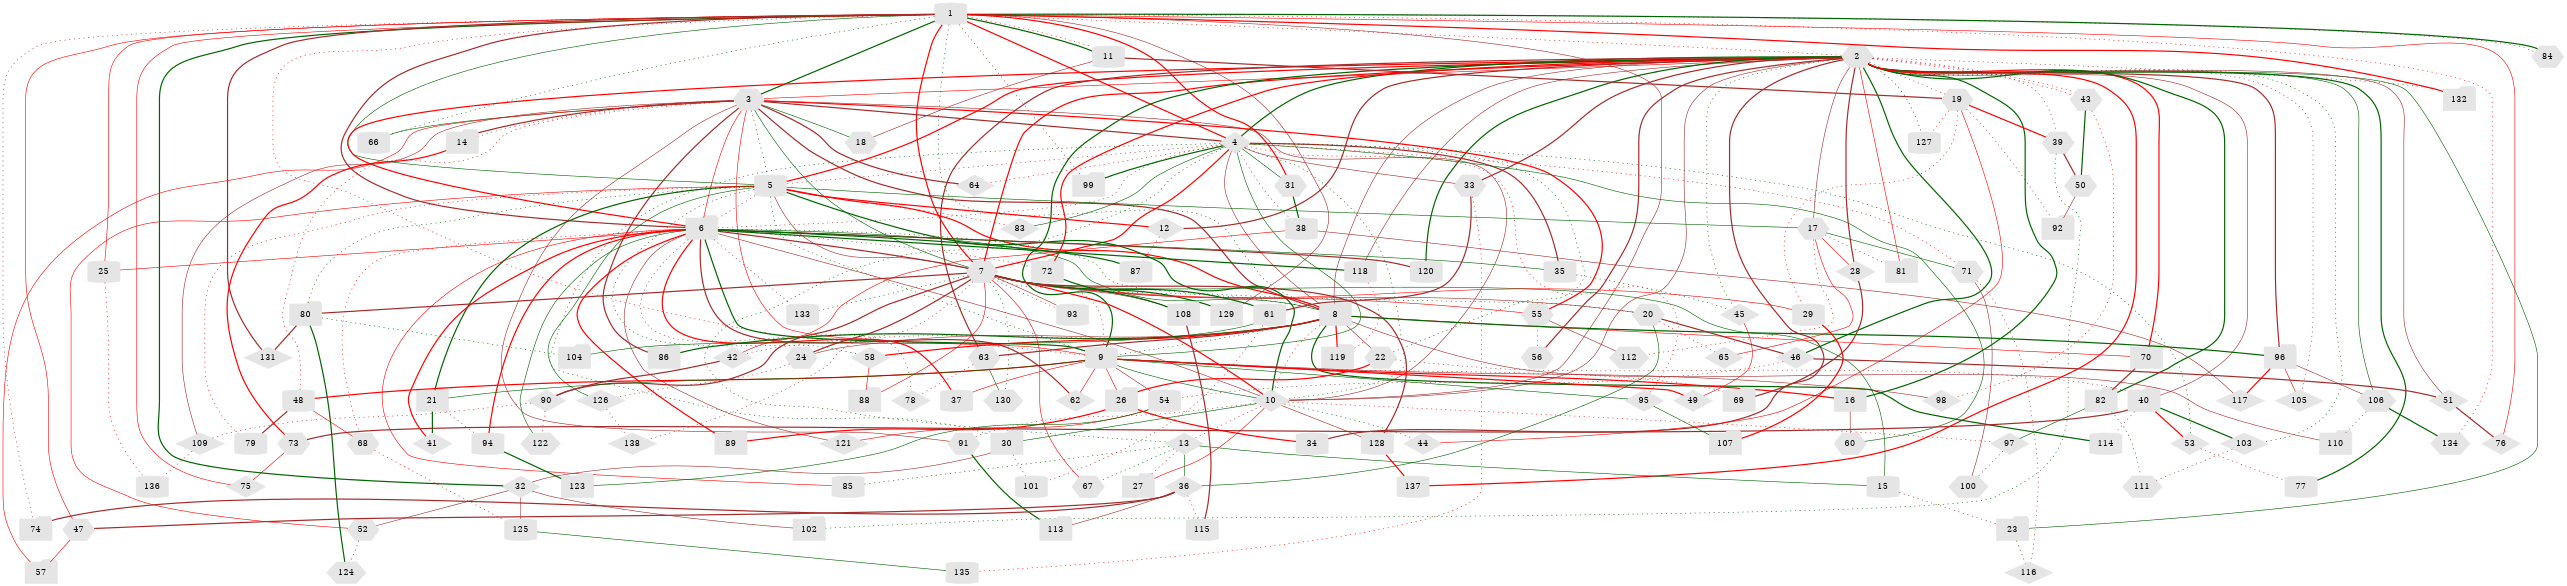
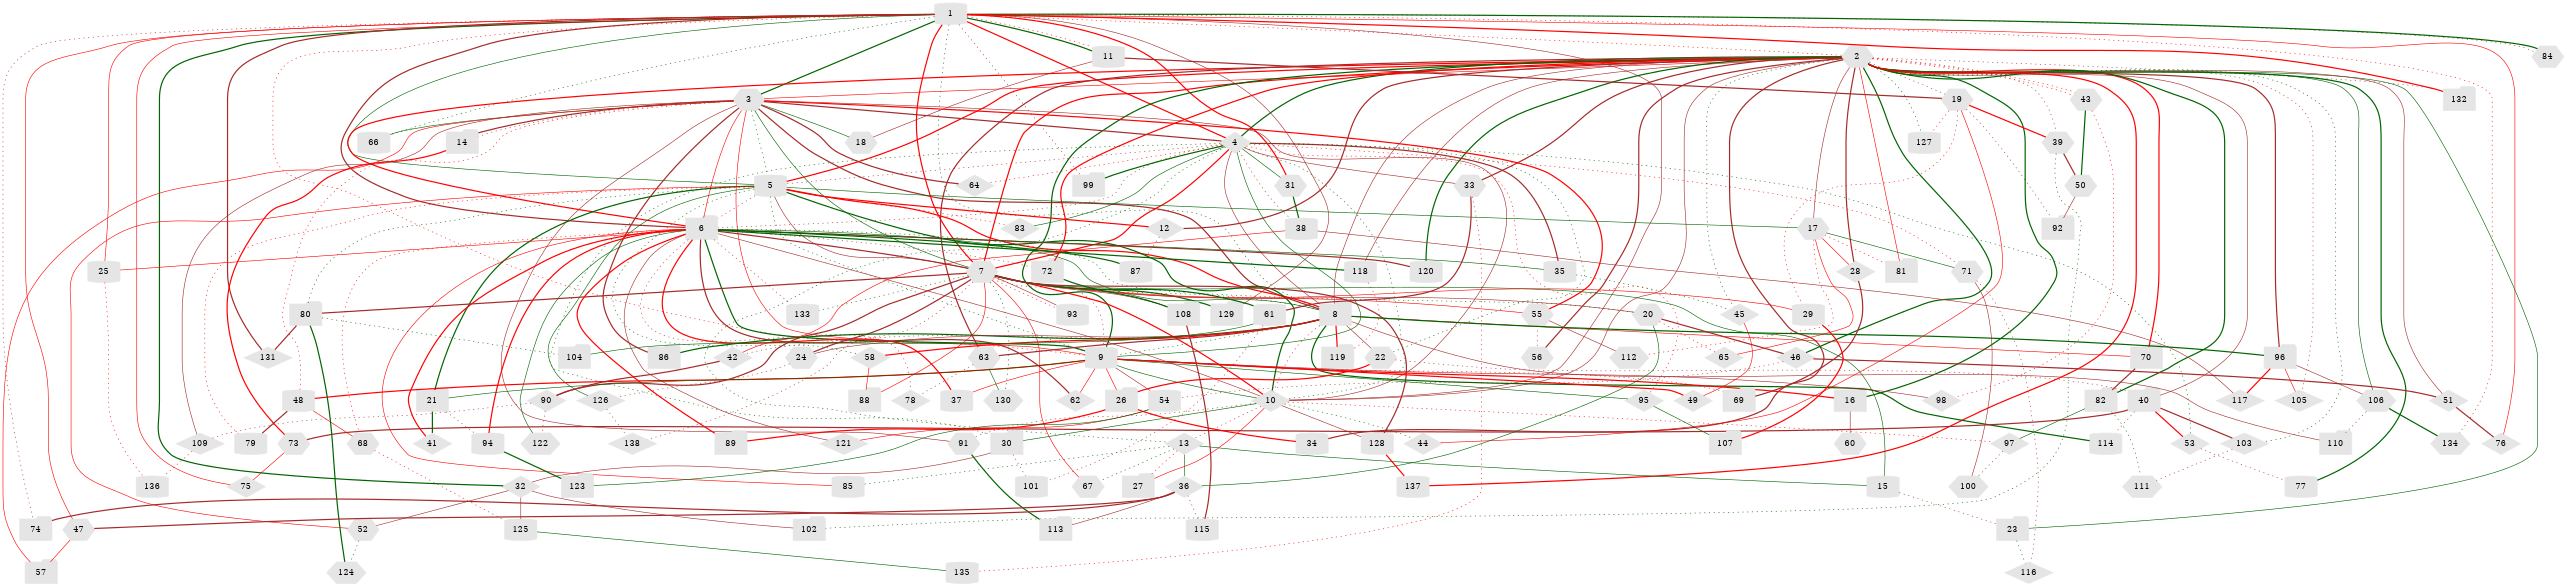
(1755, 204) -> none
(2196, 423) -> (2196, 423)
